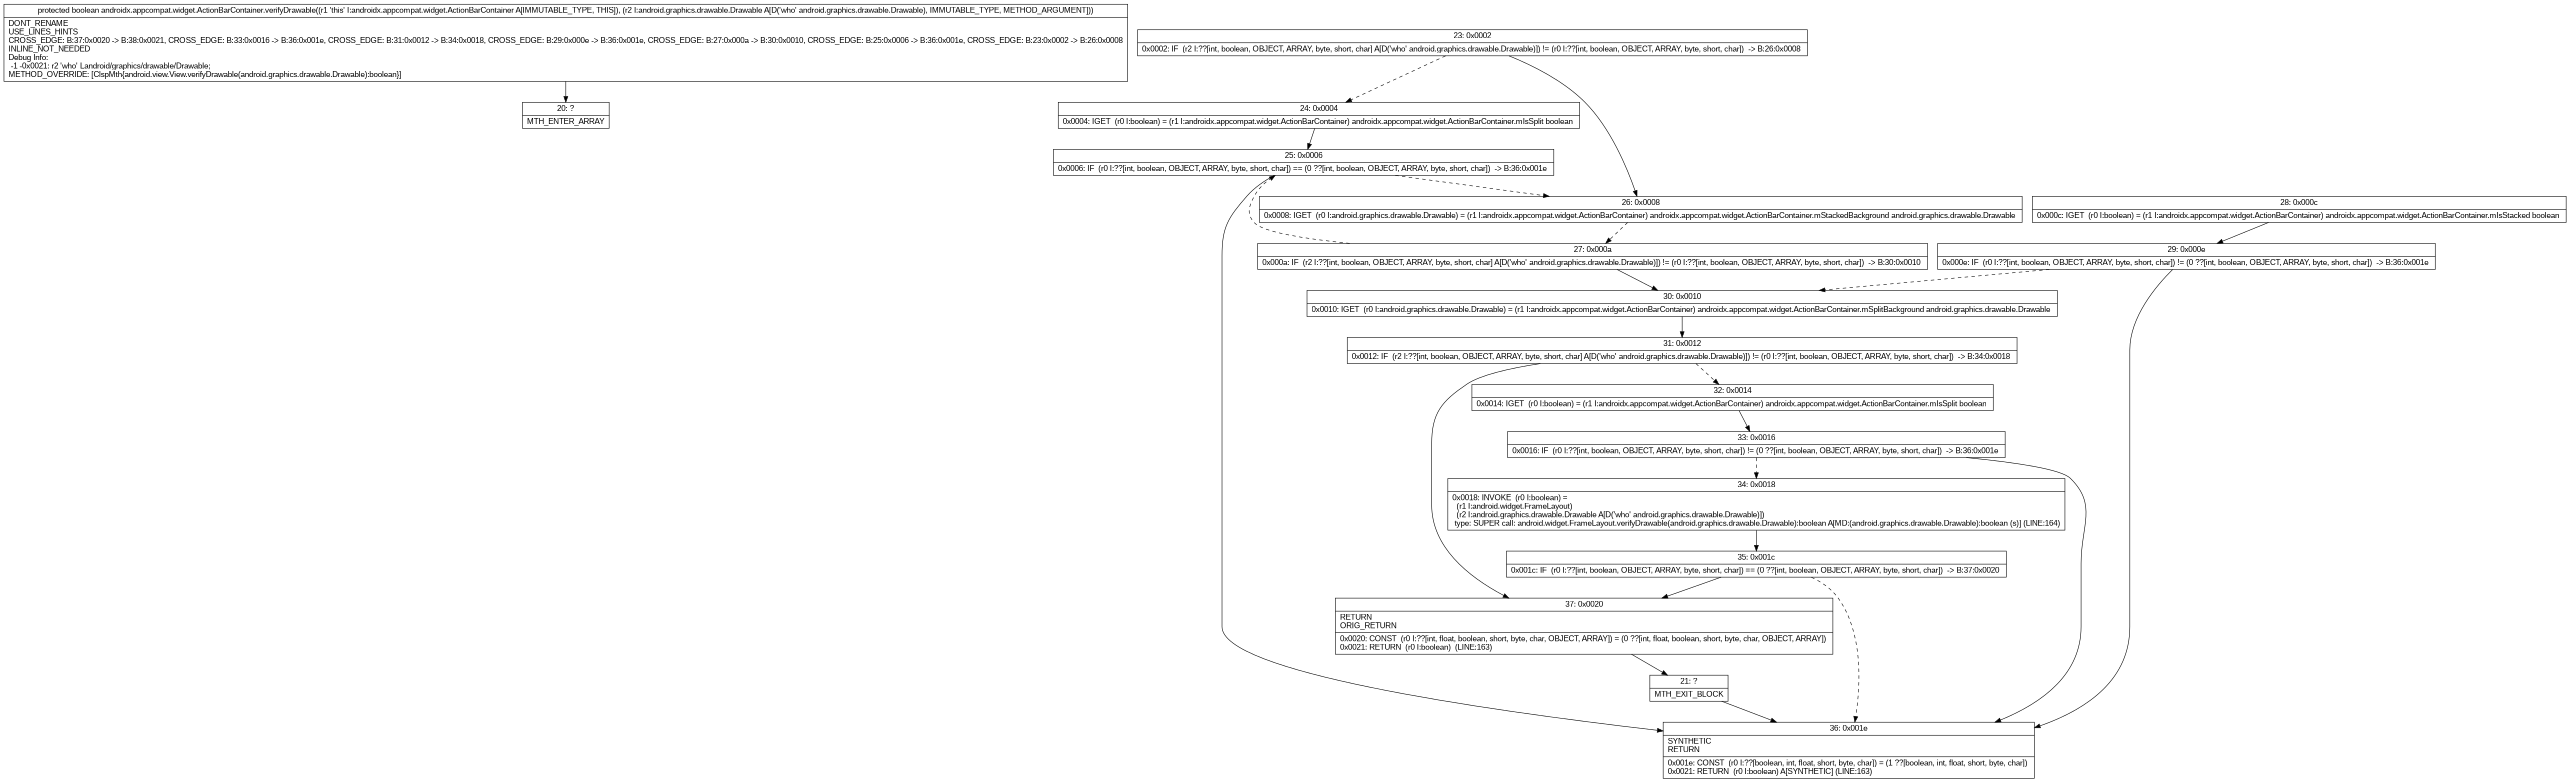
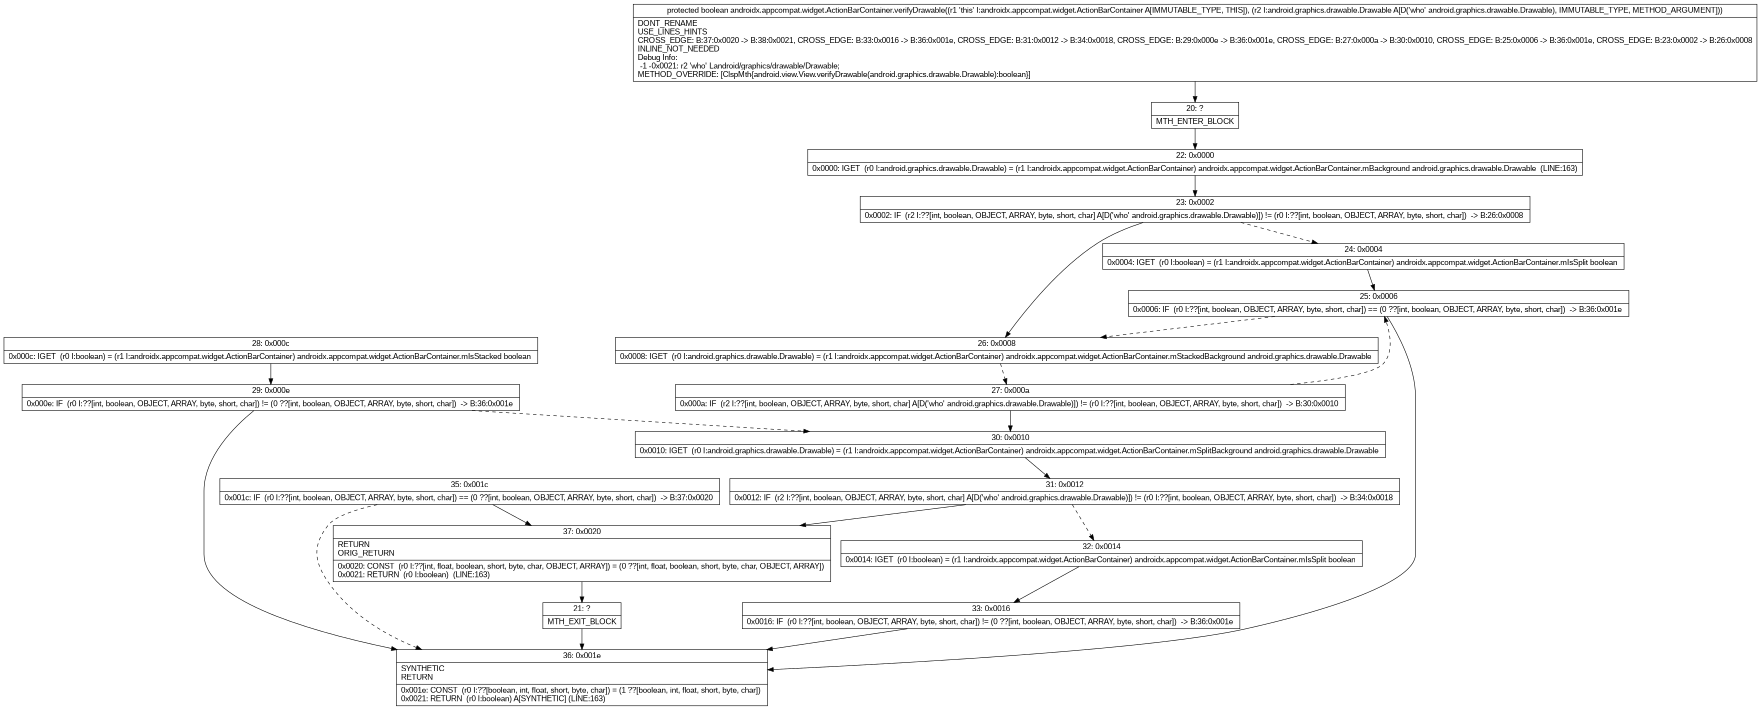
(566, 122) -> (1195, 122)
none -> (1195, 162)
(1756, 504) -> none
